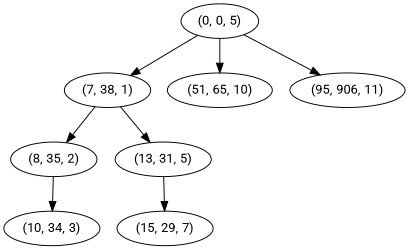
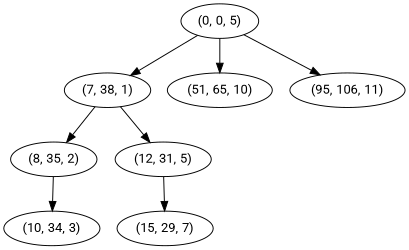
(347, 90) -> (347, 90)
(163, 159) -> (163, 159)
